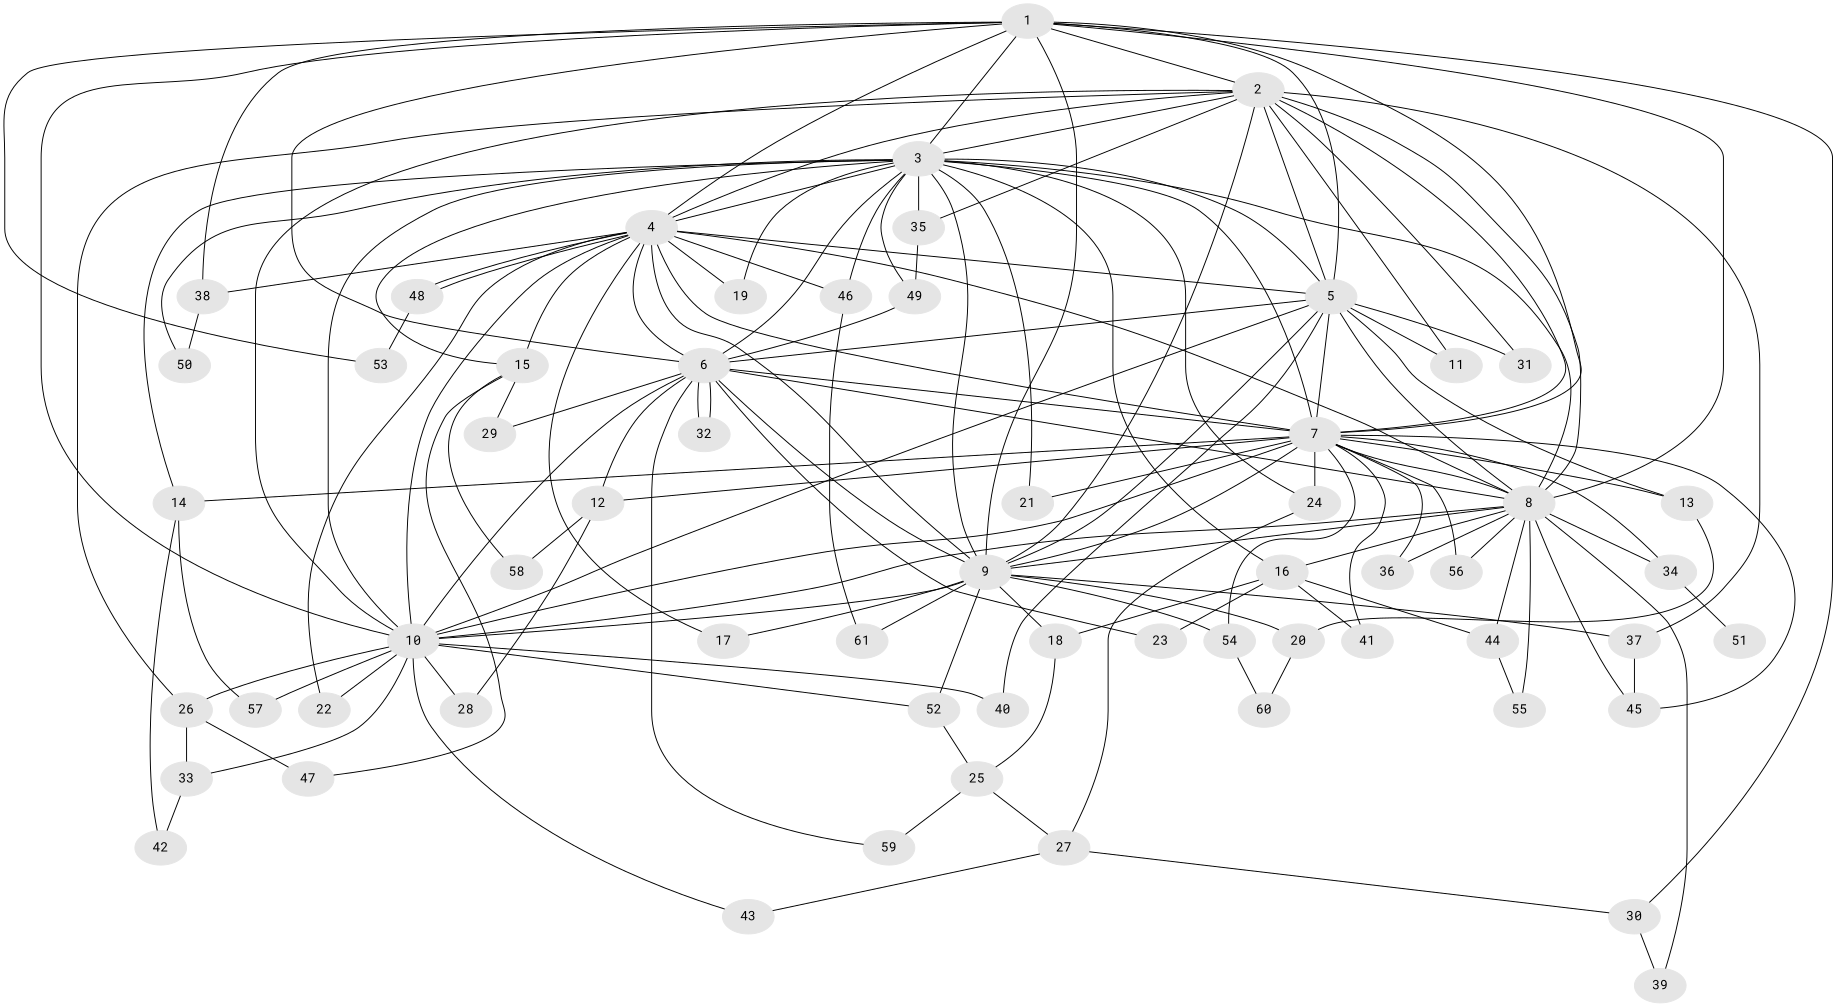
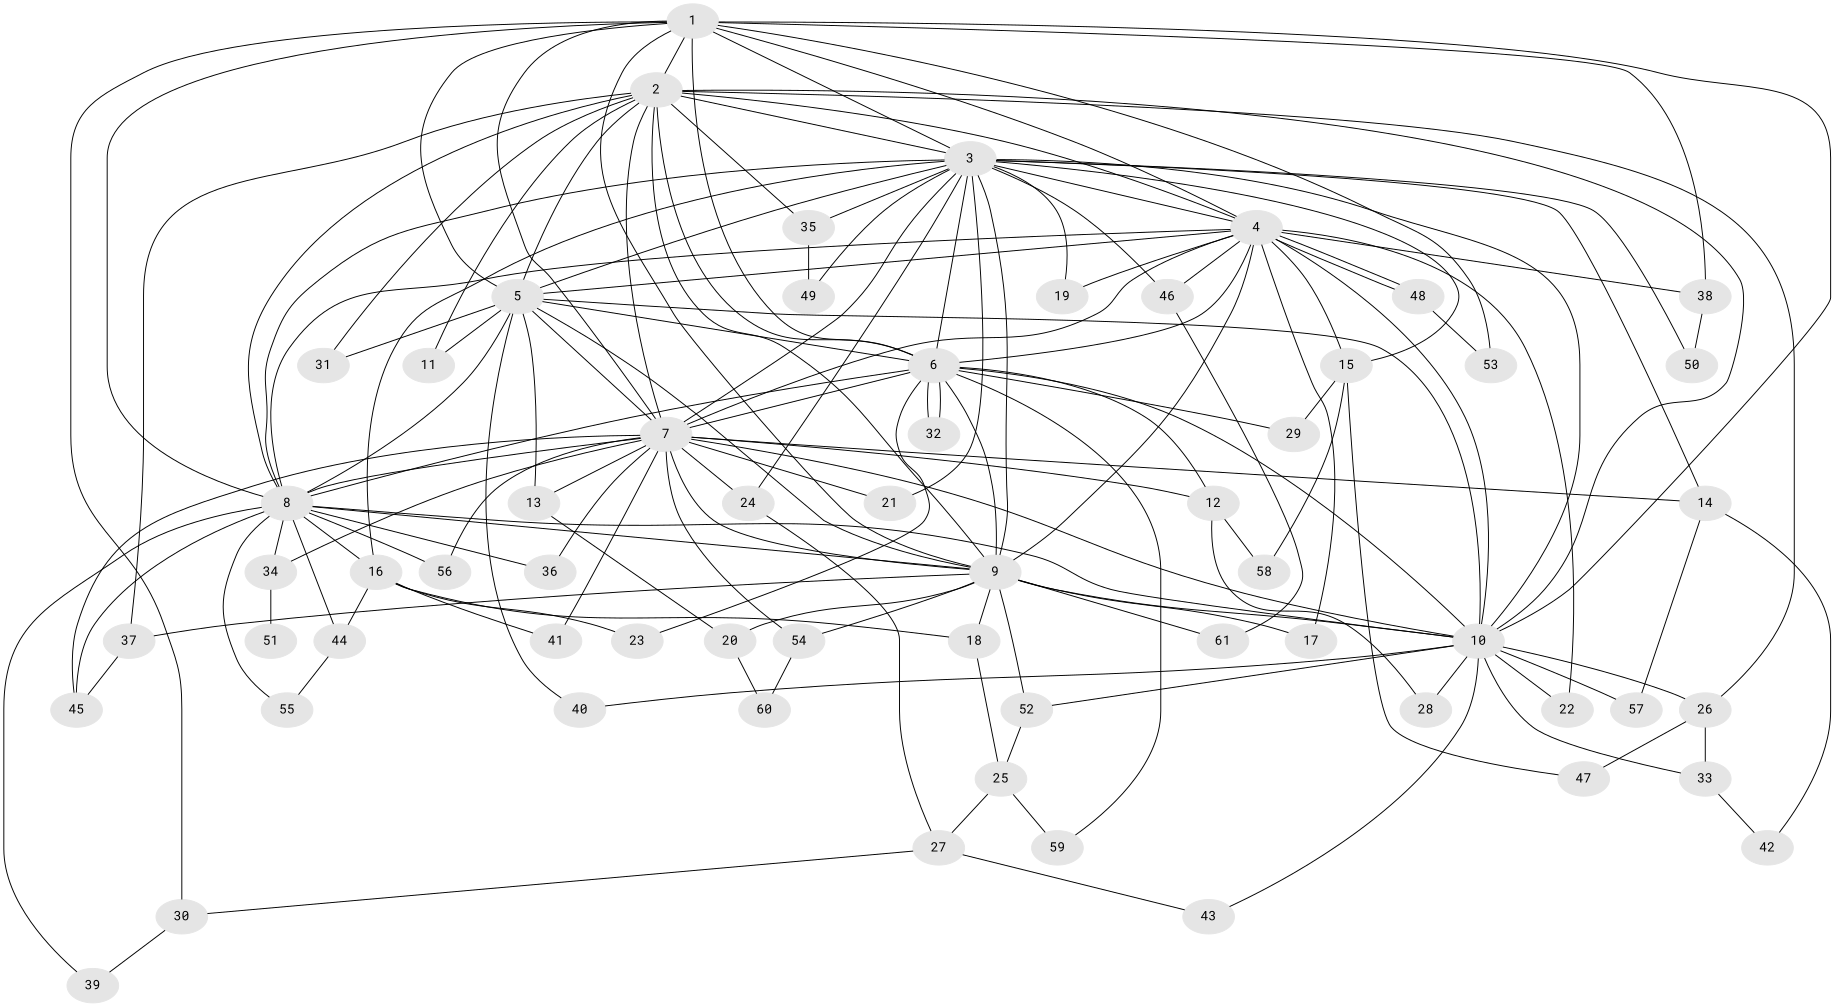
(812, 336) -> (723, 298)
